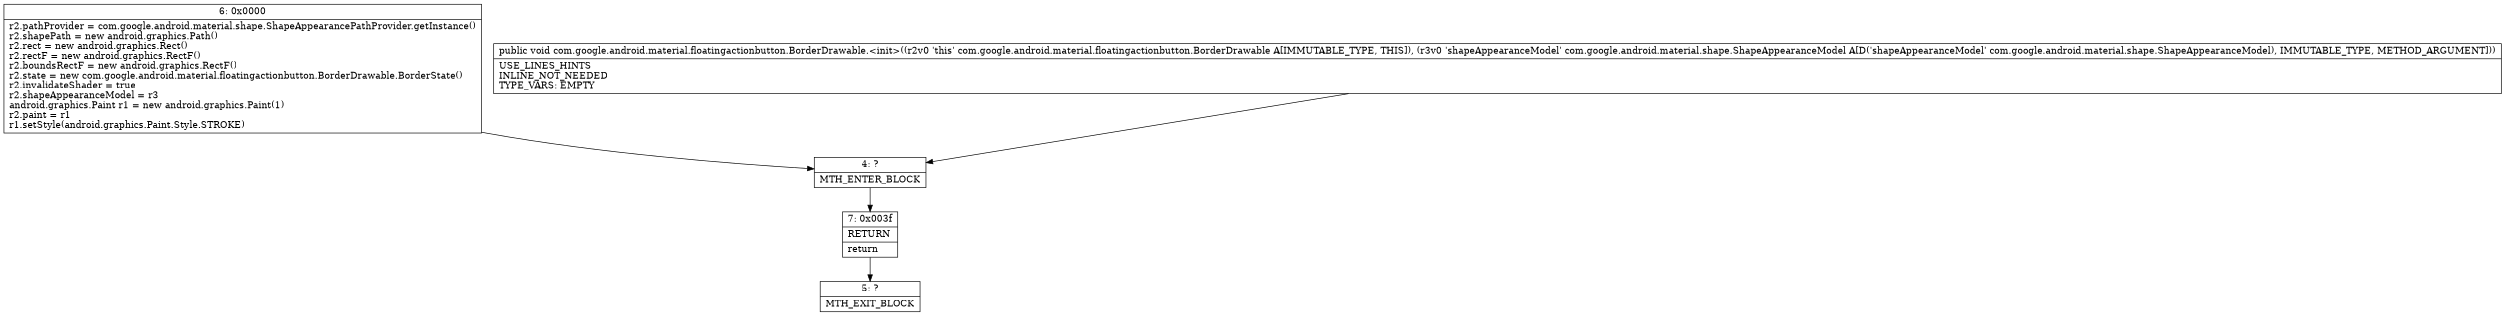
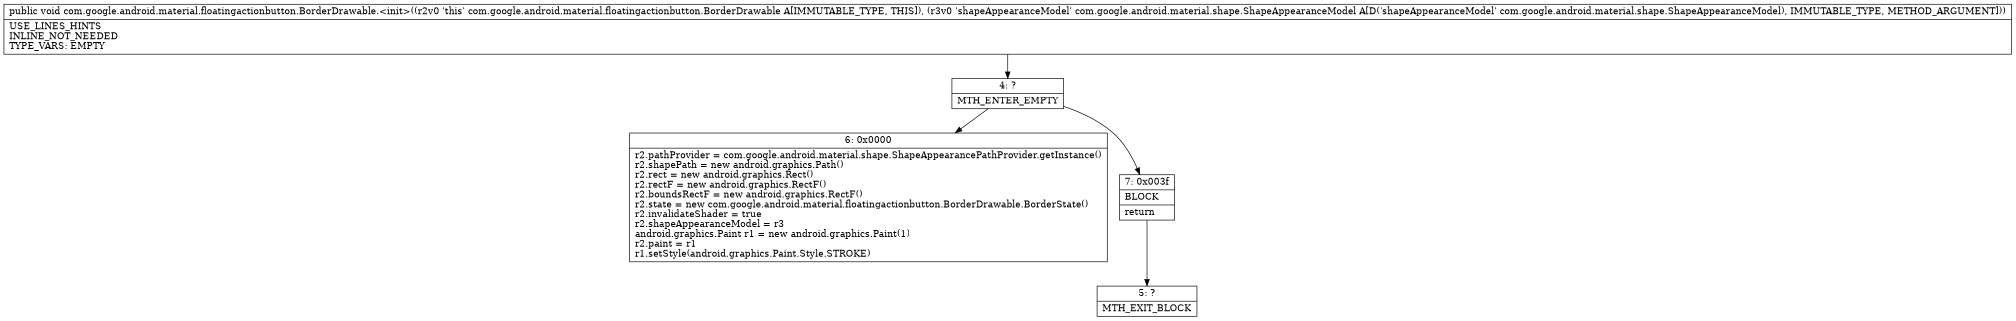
(644, 155) -> (974, 119)
(870, 180) -> (1008, 101)
(869, 234) -> (1142, 197)
